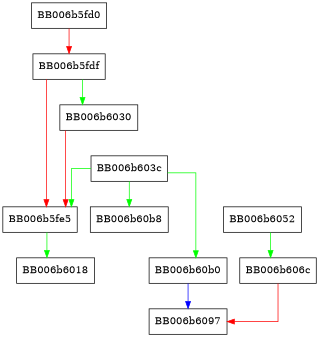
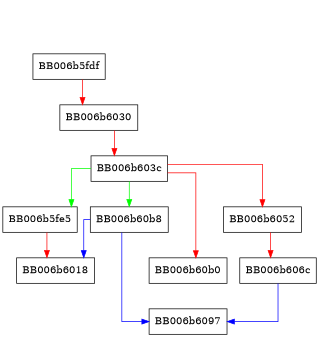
(69, 16) -> none
(83, 88) -> (83, 88)
(46, 140) -> none
none -> (233, 164)
(66, 165) -> (114, 139)
(196, 198) -> (196, 198)
none -> (84, 232)
(47, 241) -> (47, 241)
(271, 241) -> (271, 241)
(188, 292) -> (122, 287)
(275, 322) -> (275, 322)
